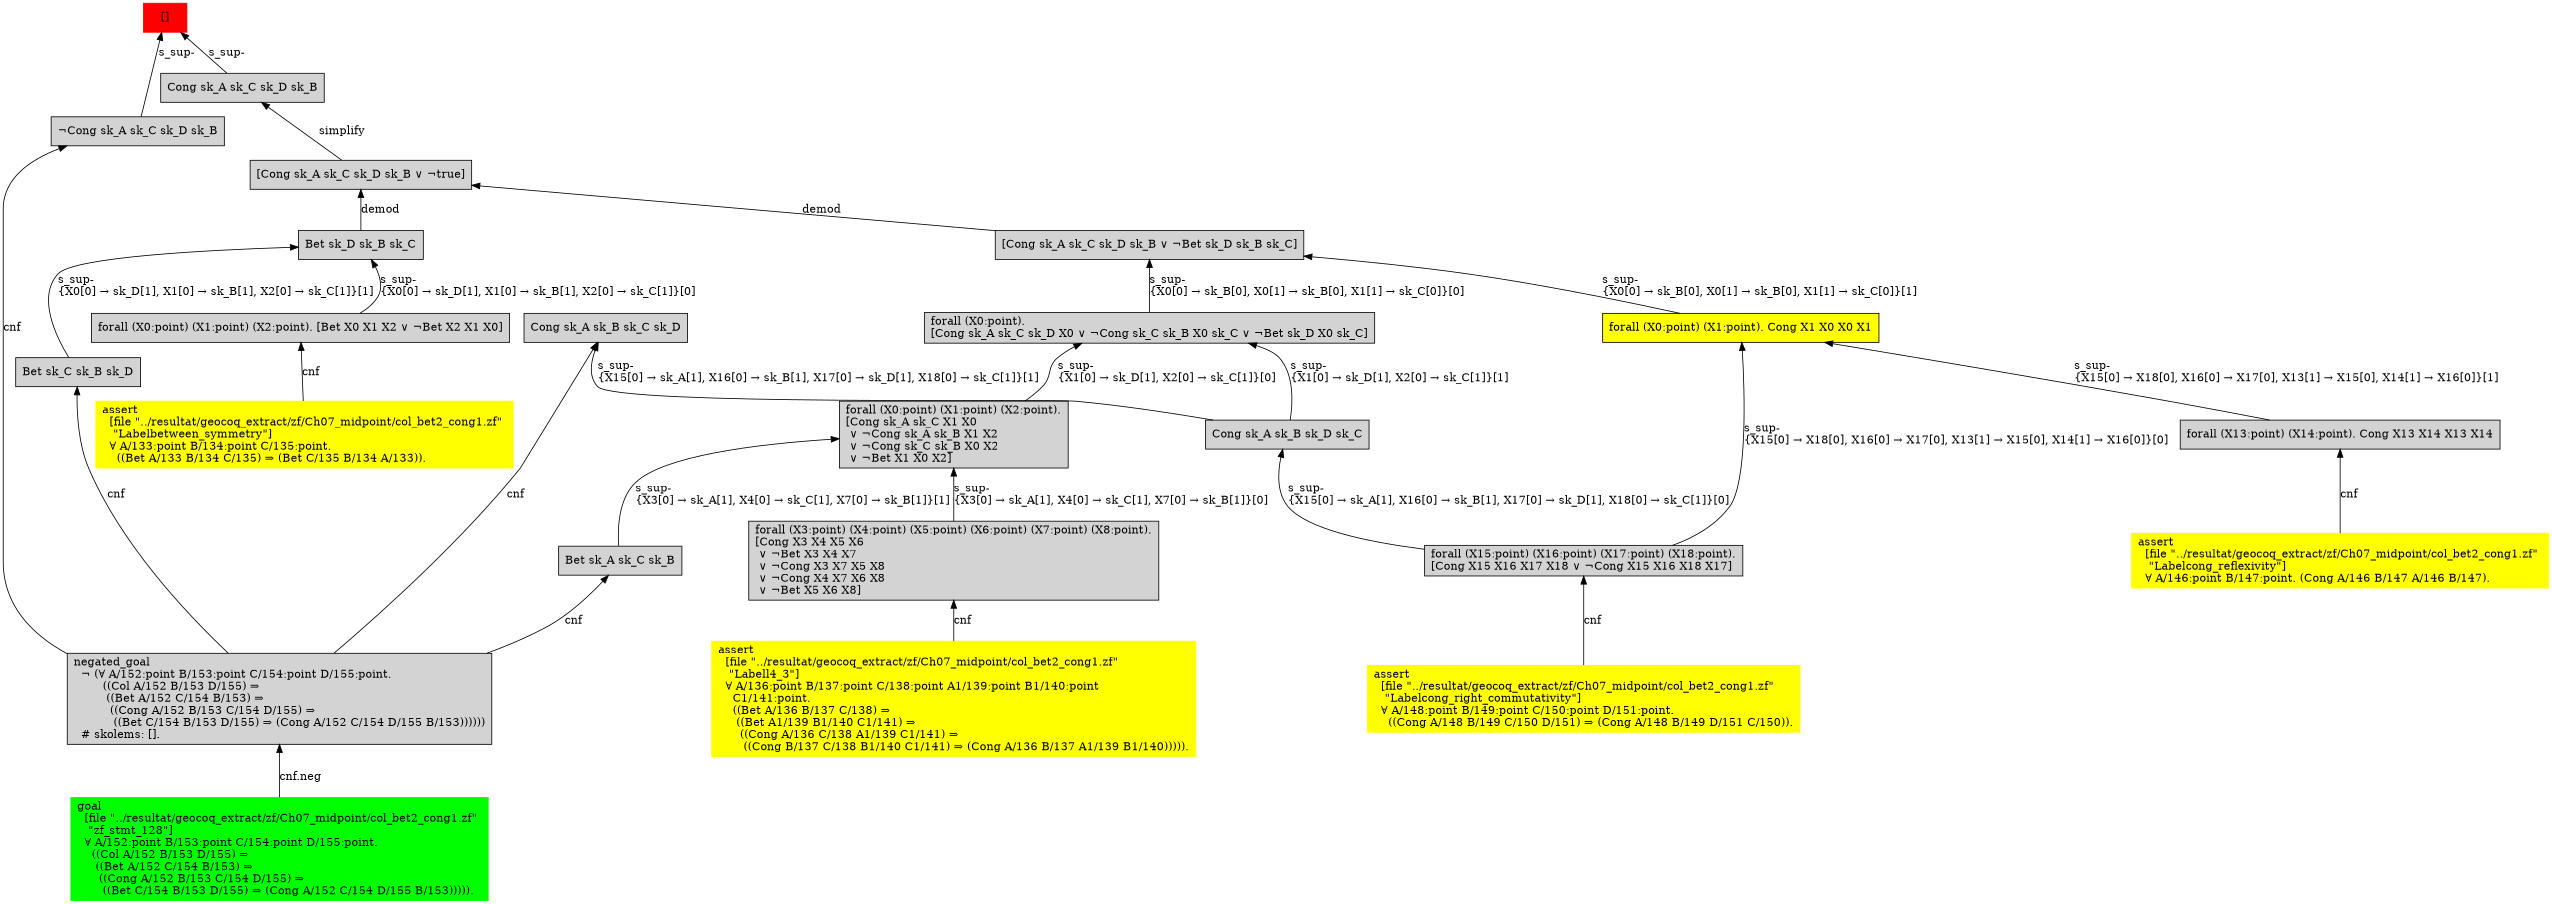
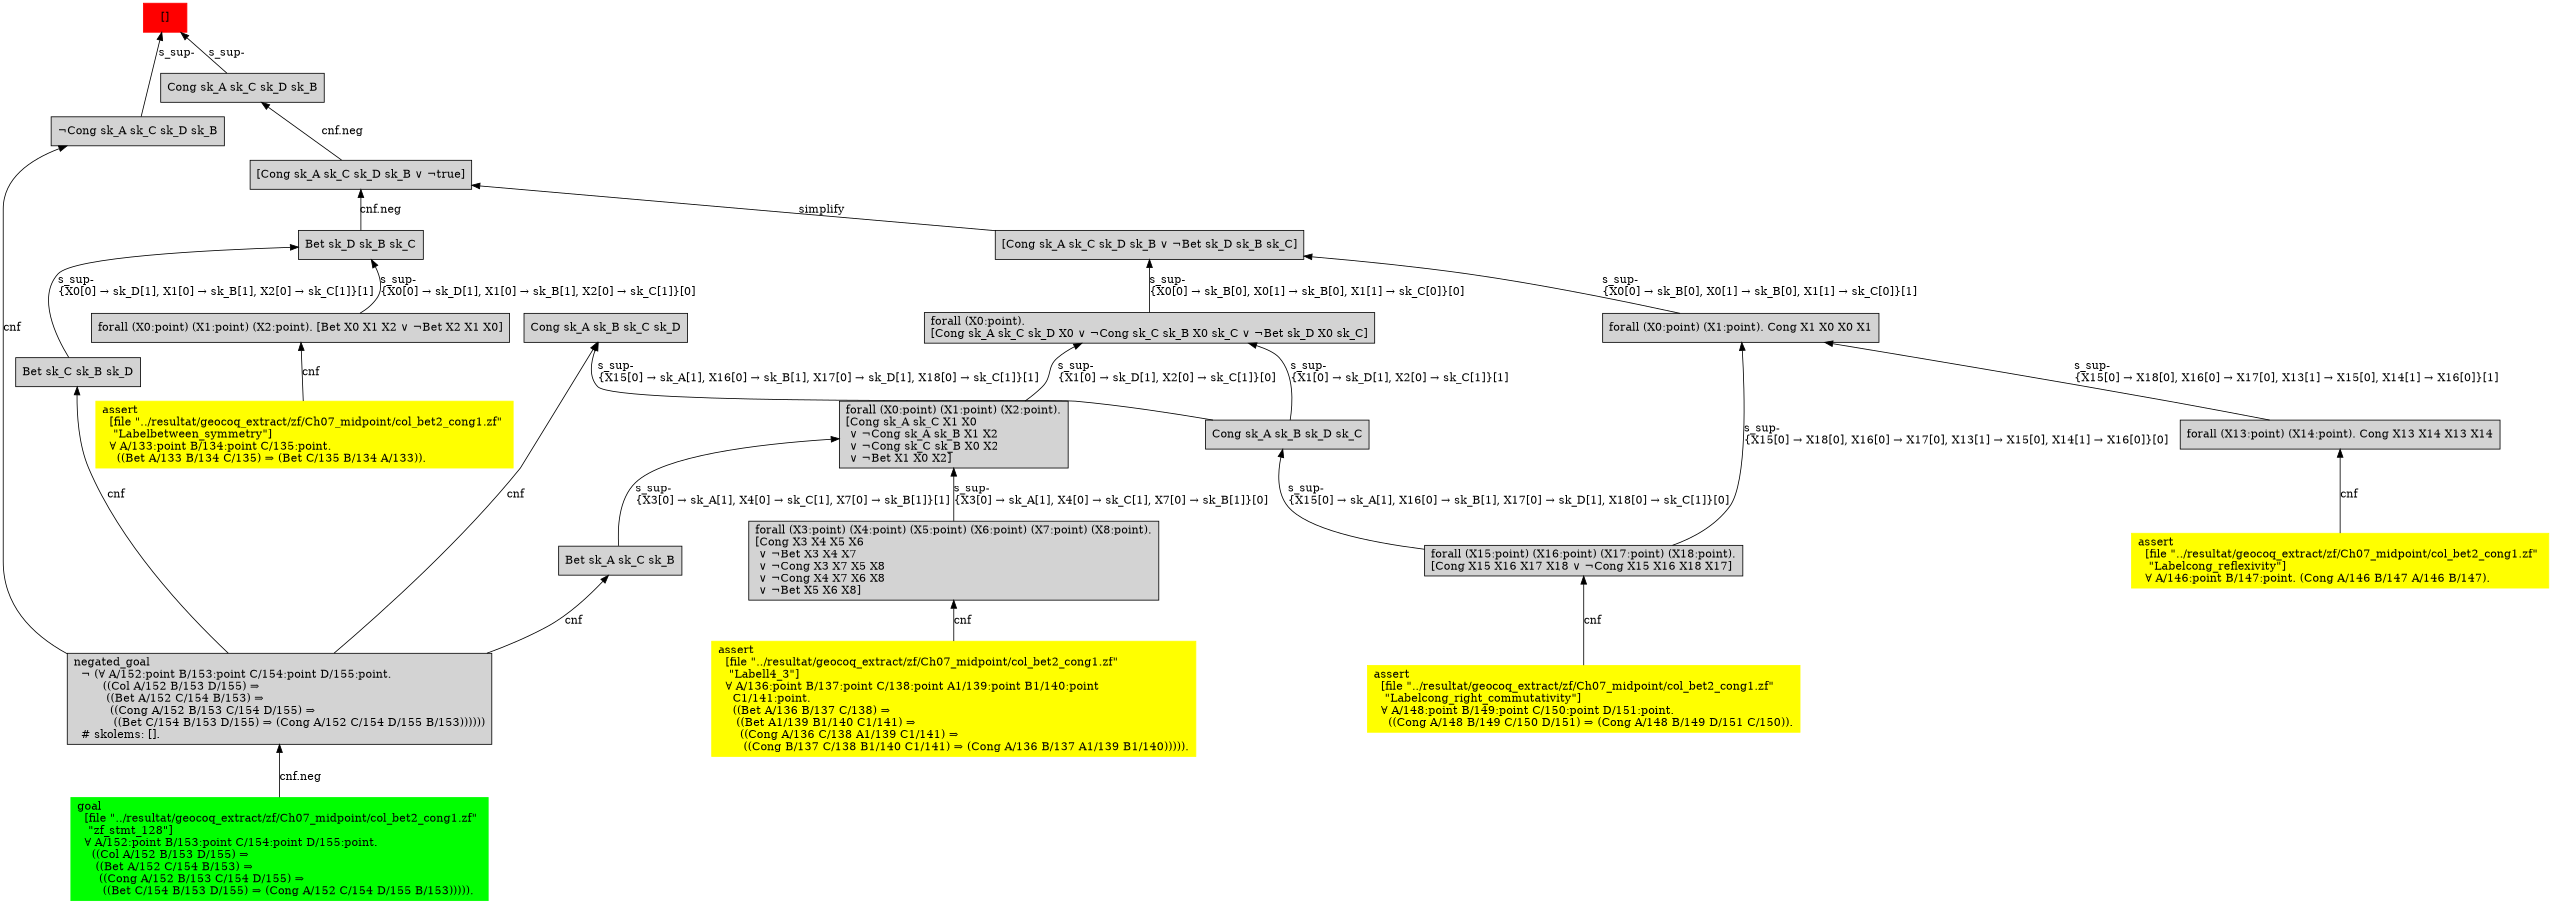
(342, 131) -> (342, 131)
(381, 210) -> (381, 210)
(822, 210) -> (822, 210)
(1741, 328) -> (1741, 328)
